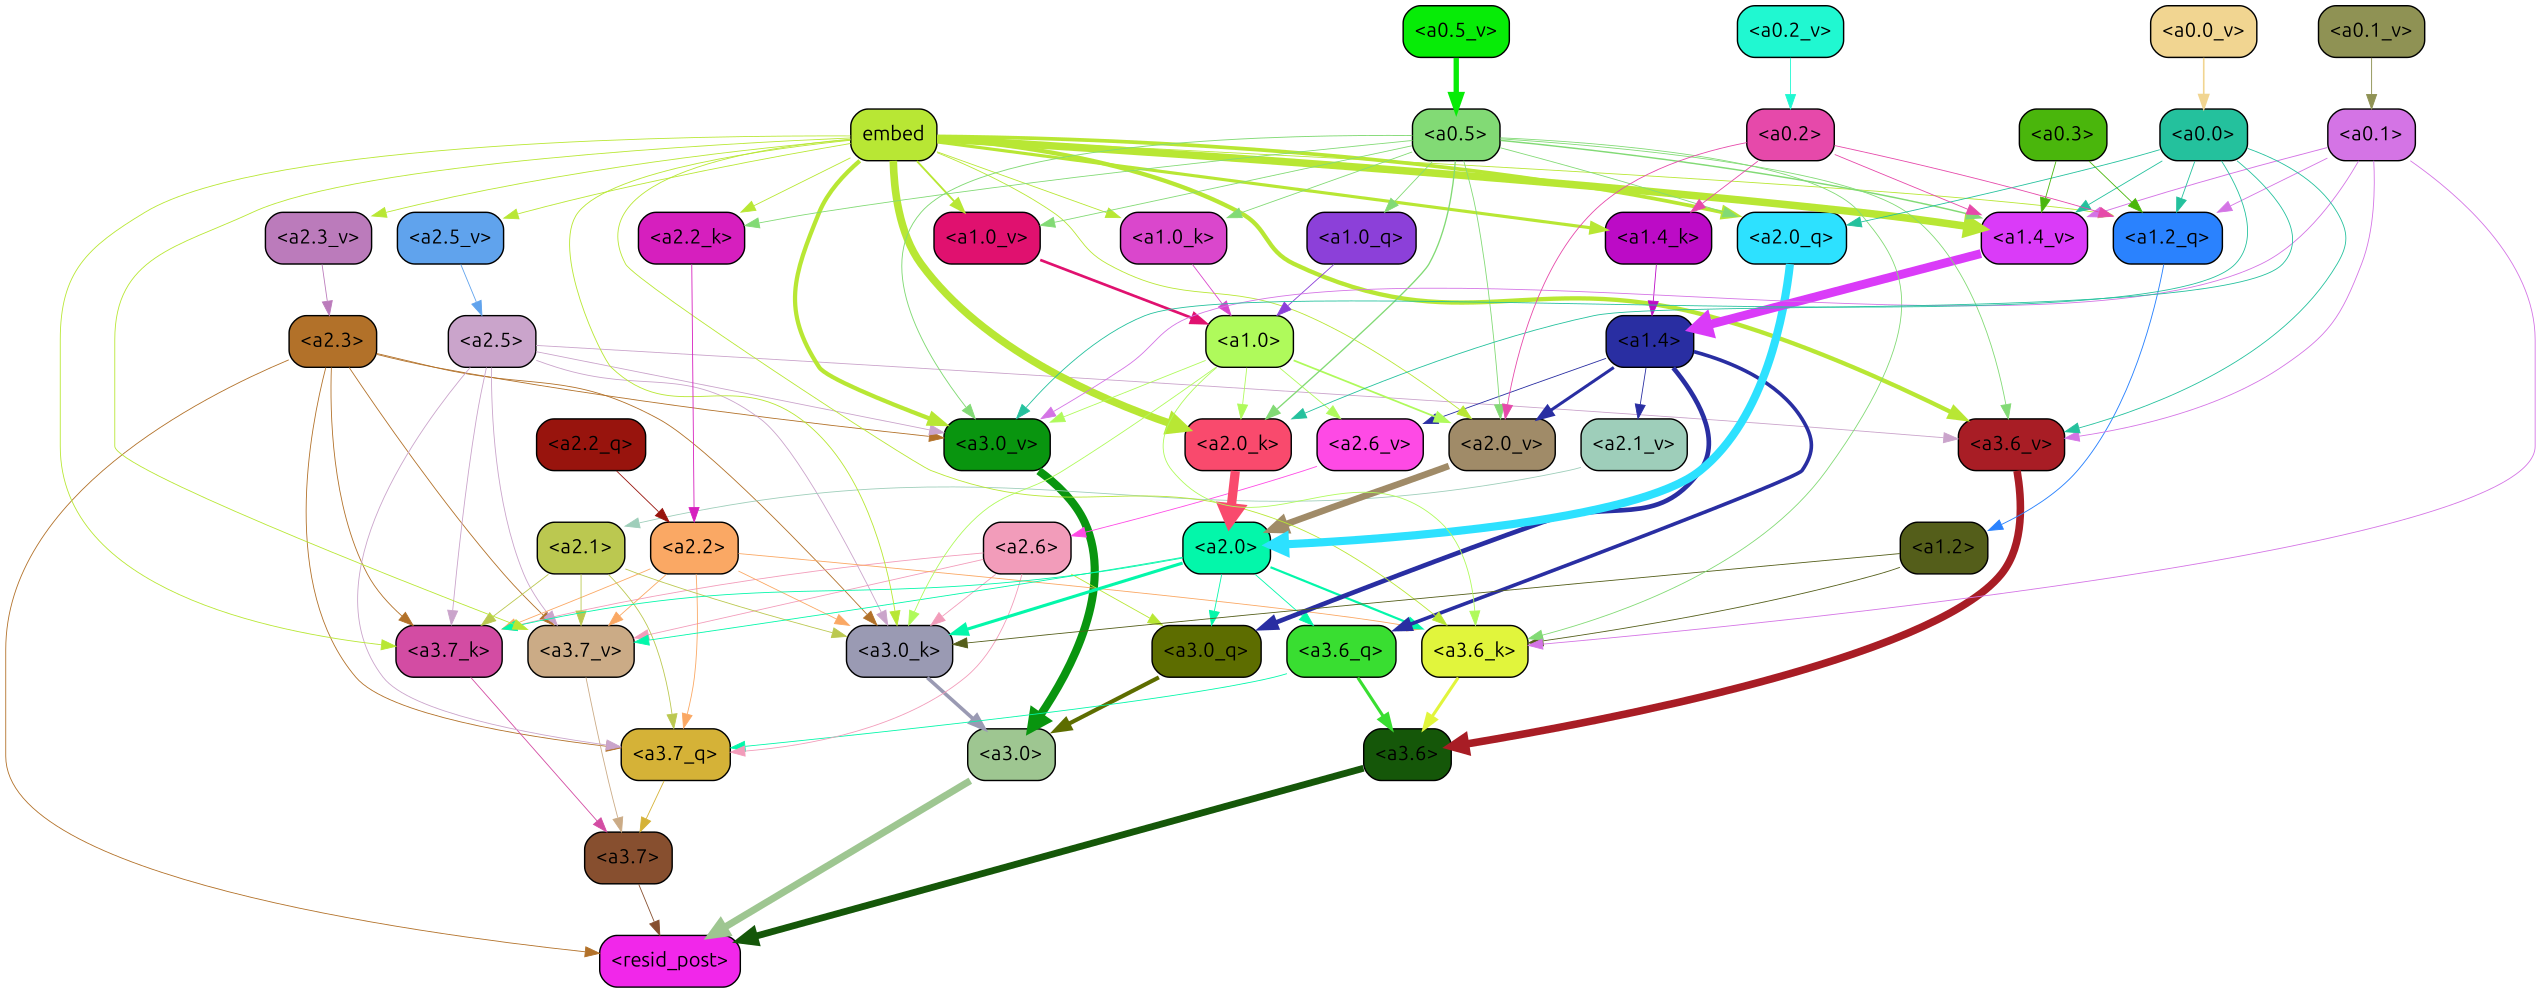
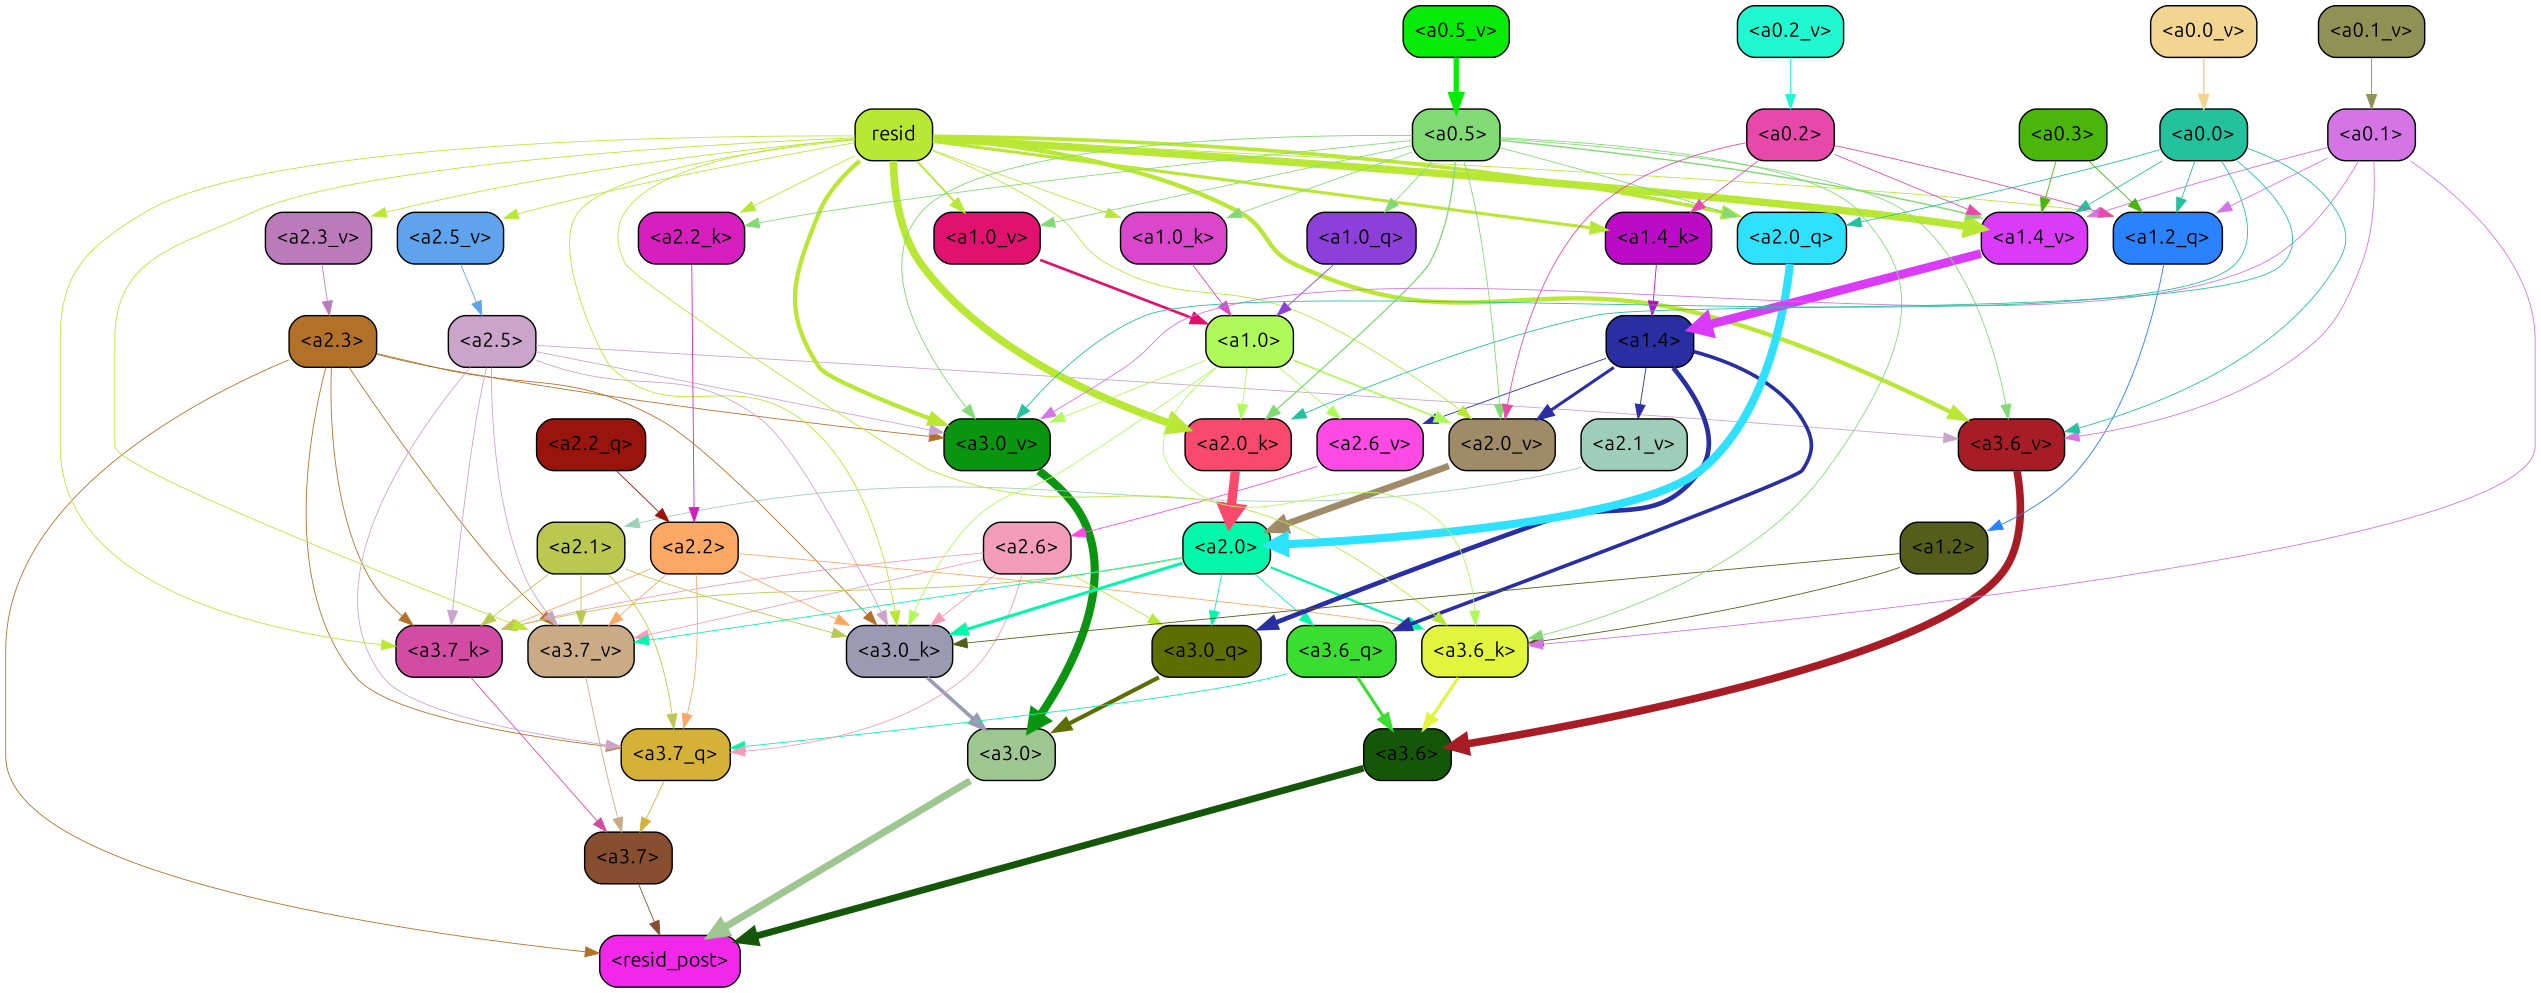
(894, 135) -> (894, 135)
(900, 589) -> (900, 589)
